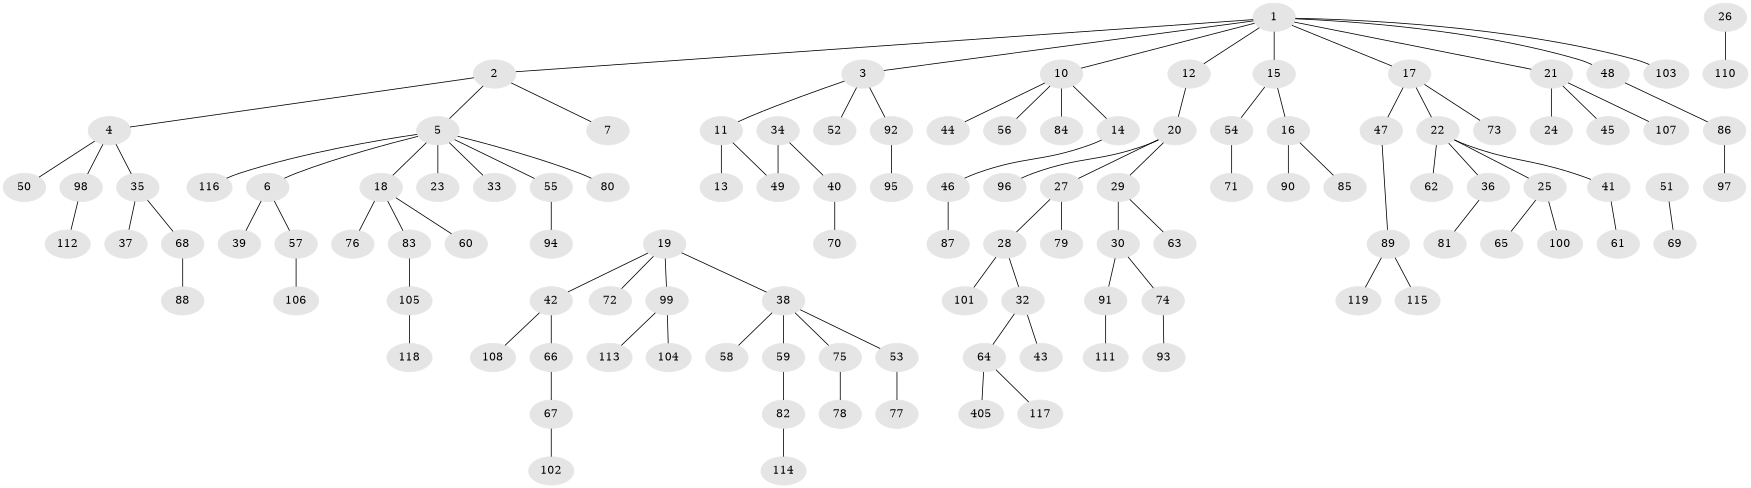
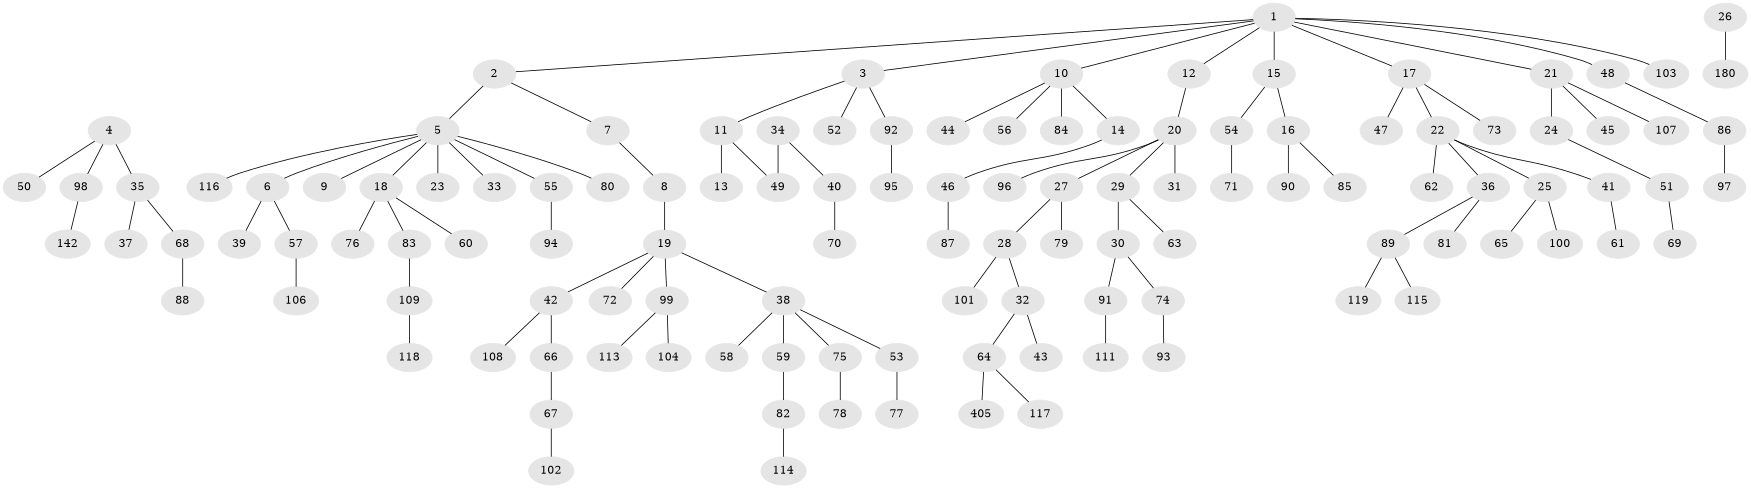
(1725, 74) -> (1725, 74)
(302, 102) -> none
none -> (1609, 159)
none -> (324, 187)
none -> (665, 187)
none -> (1175, 187)
(1385, 187) -> (1438, 216)
(68, 244) -> (68, 244)
(410, 301) -> (410, 301)
